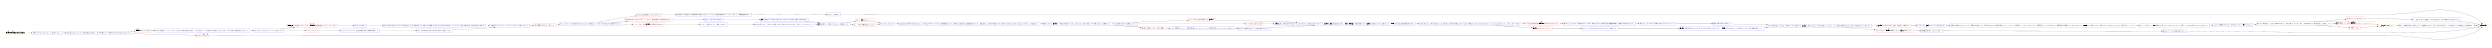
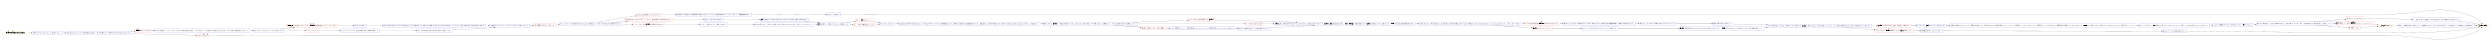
(2483, 26) -> (2483, 26)
